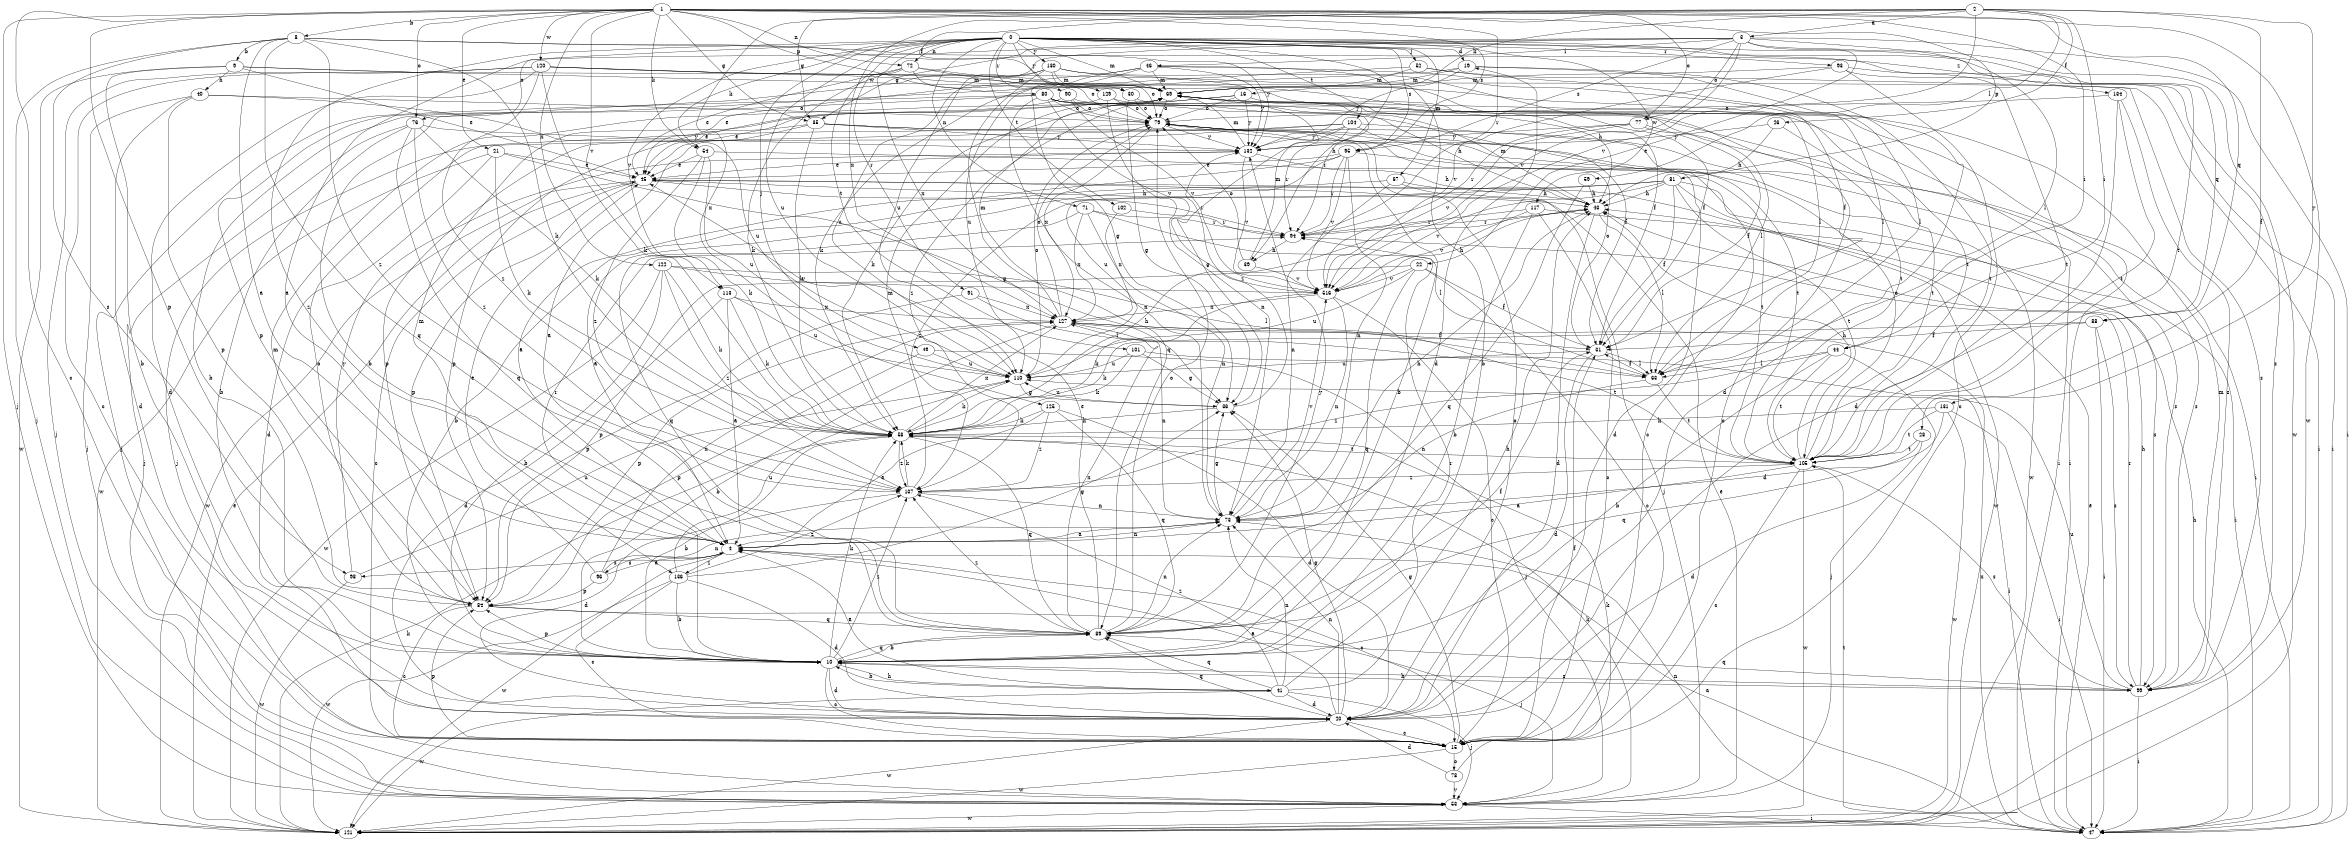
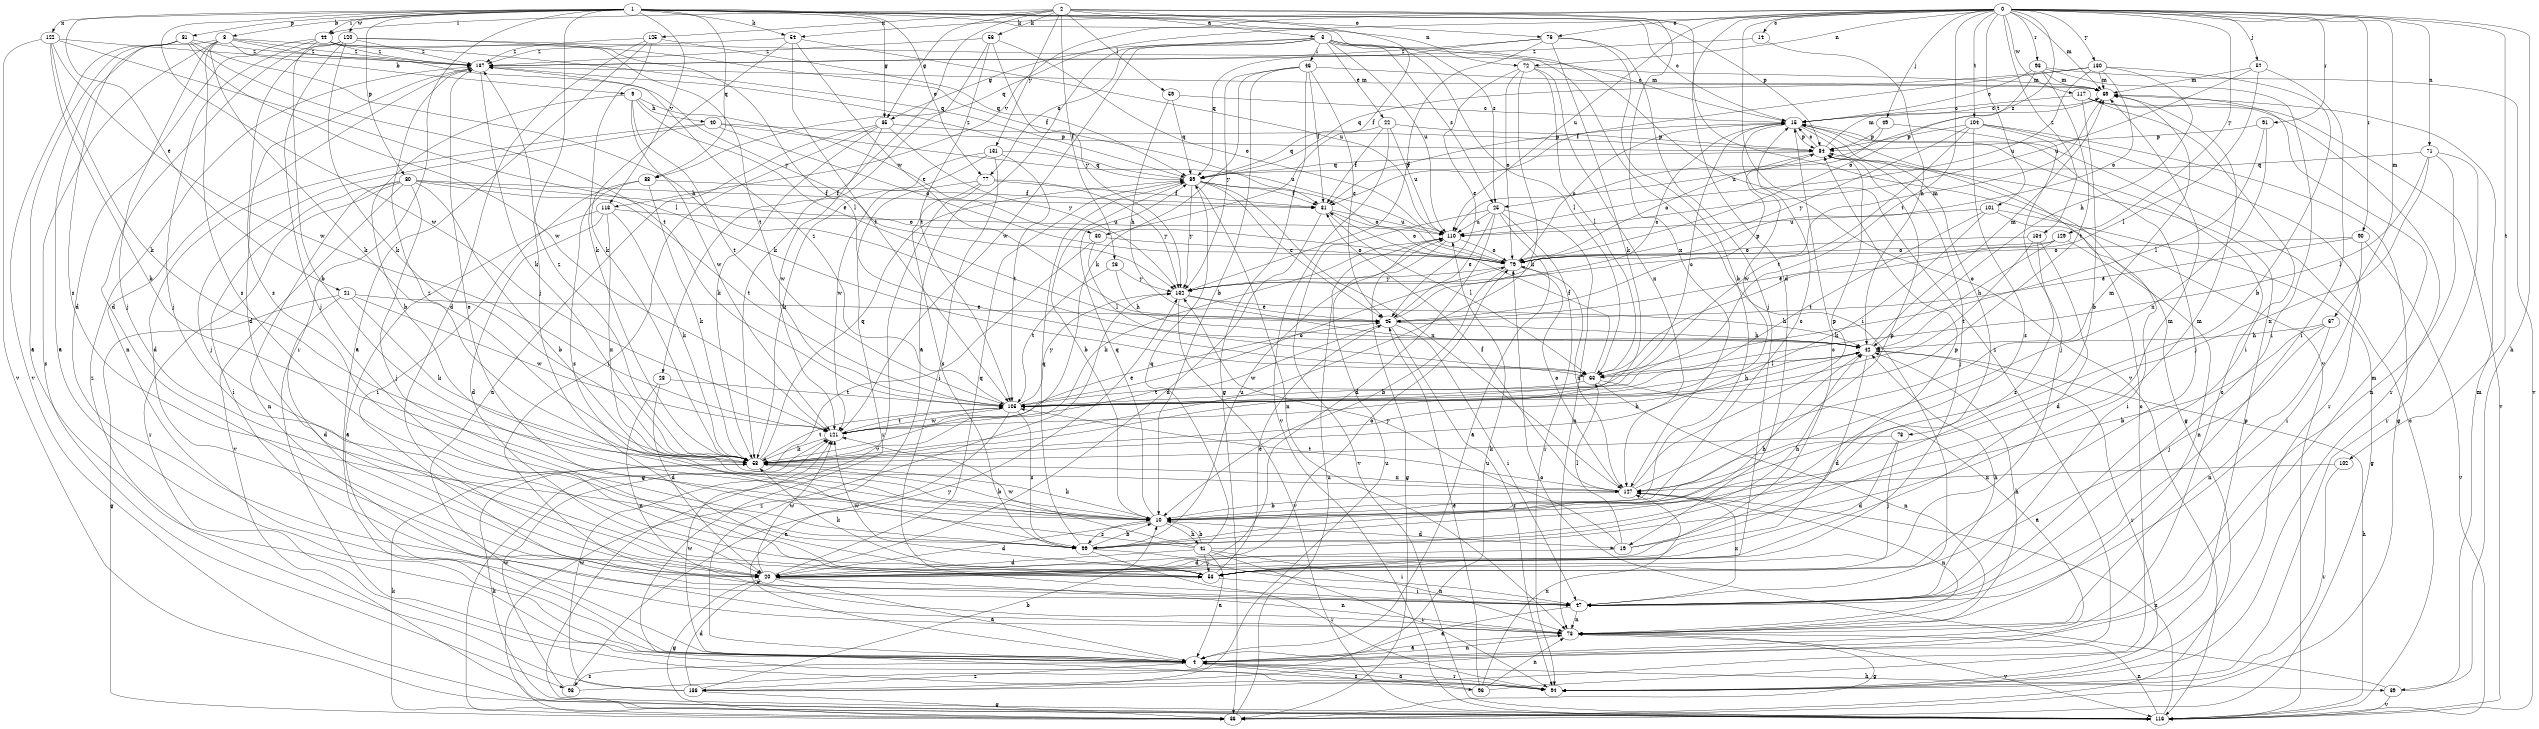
none -> (1761, 38)
(885, 77) -> none
(1243, 95) -> (991, 38)
(1163, 108) -> (1816, 177)
(1347, 151) -> (1496, 208)
(1596, 208) -> (1868, 350)
(1271, 250) -> (1792, 677)
(1655, 270) -> none
(1327, 293) -> (2160, 719)
none -> (1071, 322)
none -> (1601, 389)
none -> (179, 461)
(1765, 478) -> (641, 506)
(2090, 506) -> (1508, 464)
(1654, 524) -> (1481, 111)
(1180, 592) -> (469, 308)
none -> (1971, 633)
(1456, 790) -> (1888, 506)
